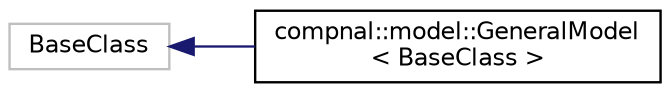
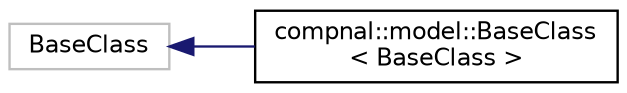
(458, 47) -> (436, 47)
